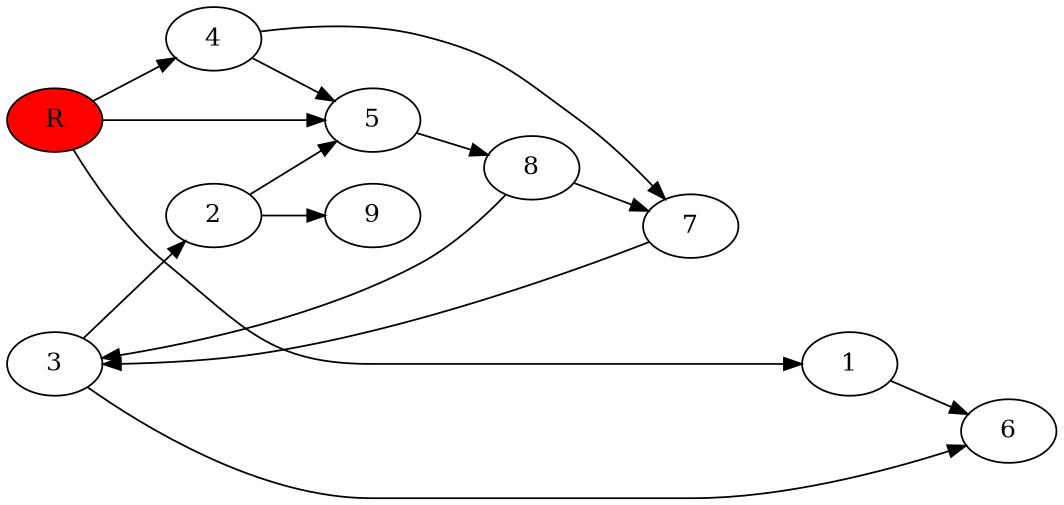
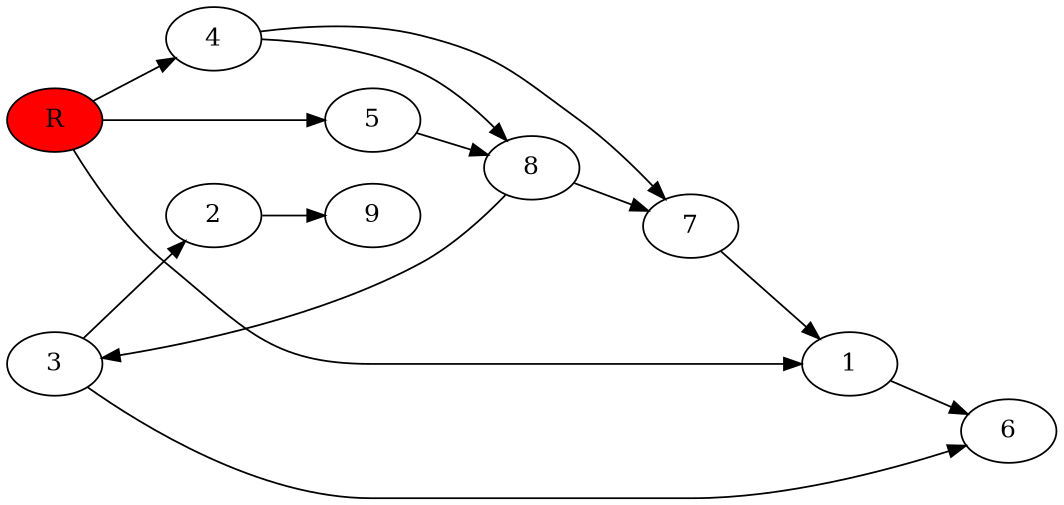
(285, 75) -> (387, 60)
(286, 173) -> none
(390, 326) -> (764, 289)
